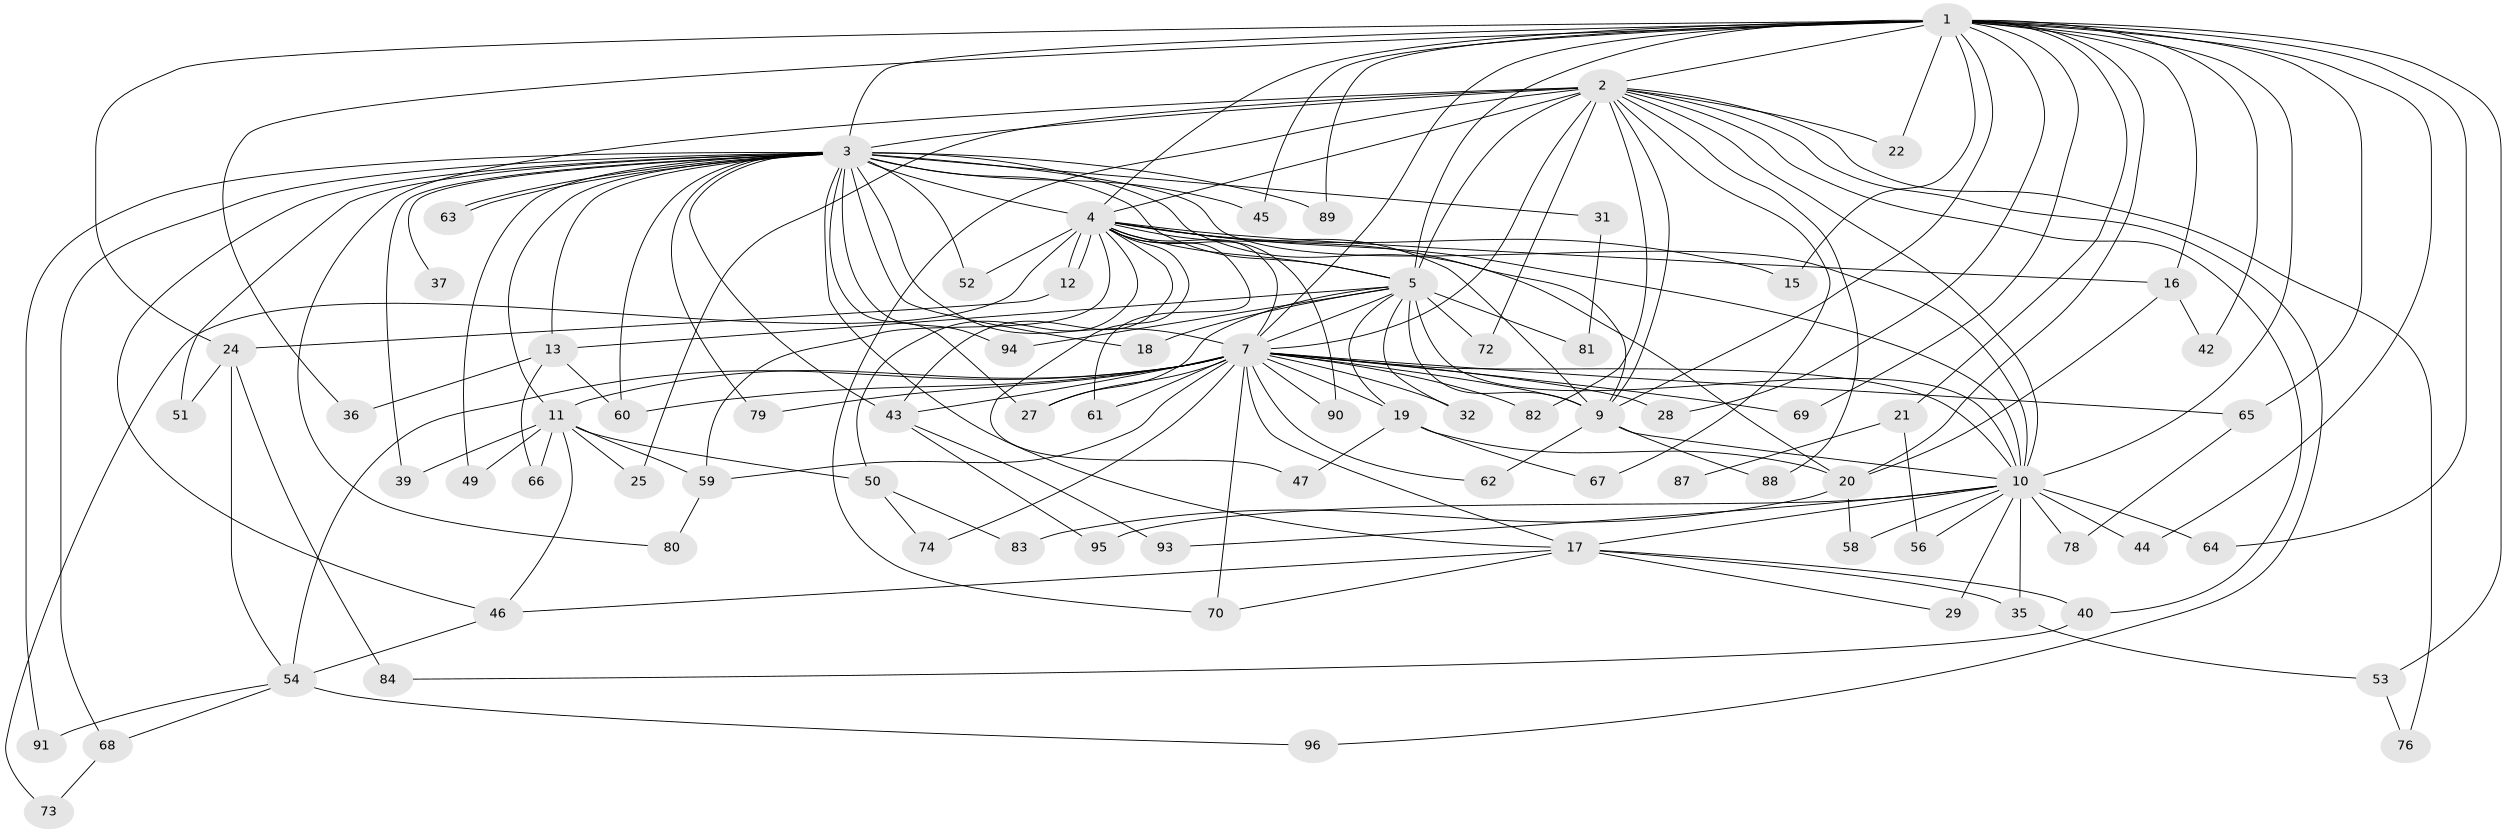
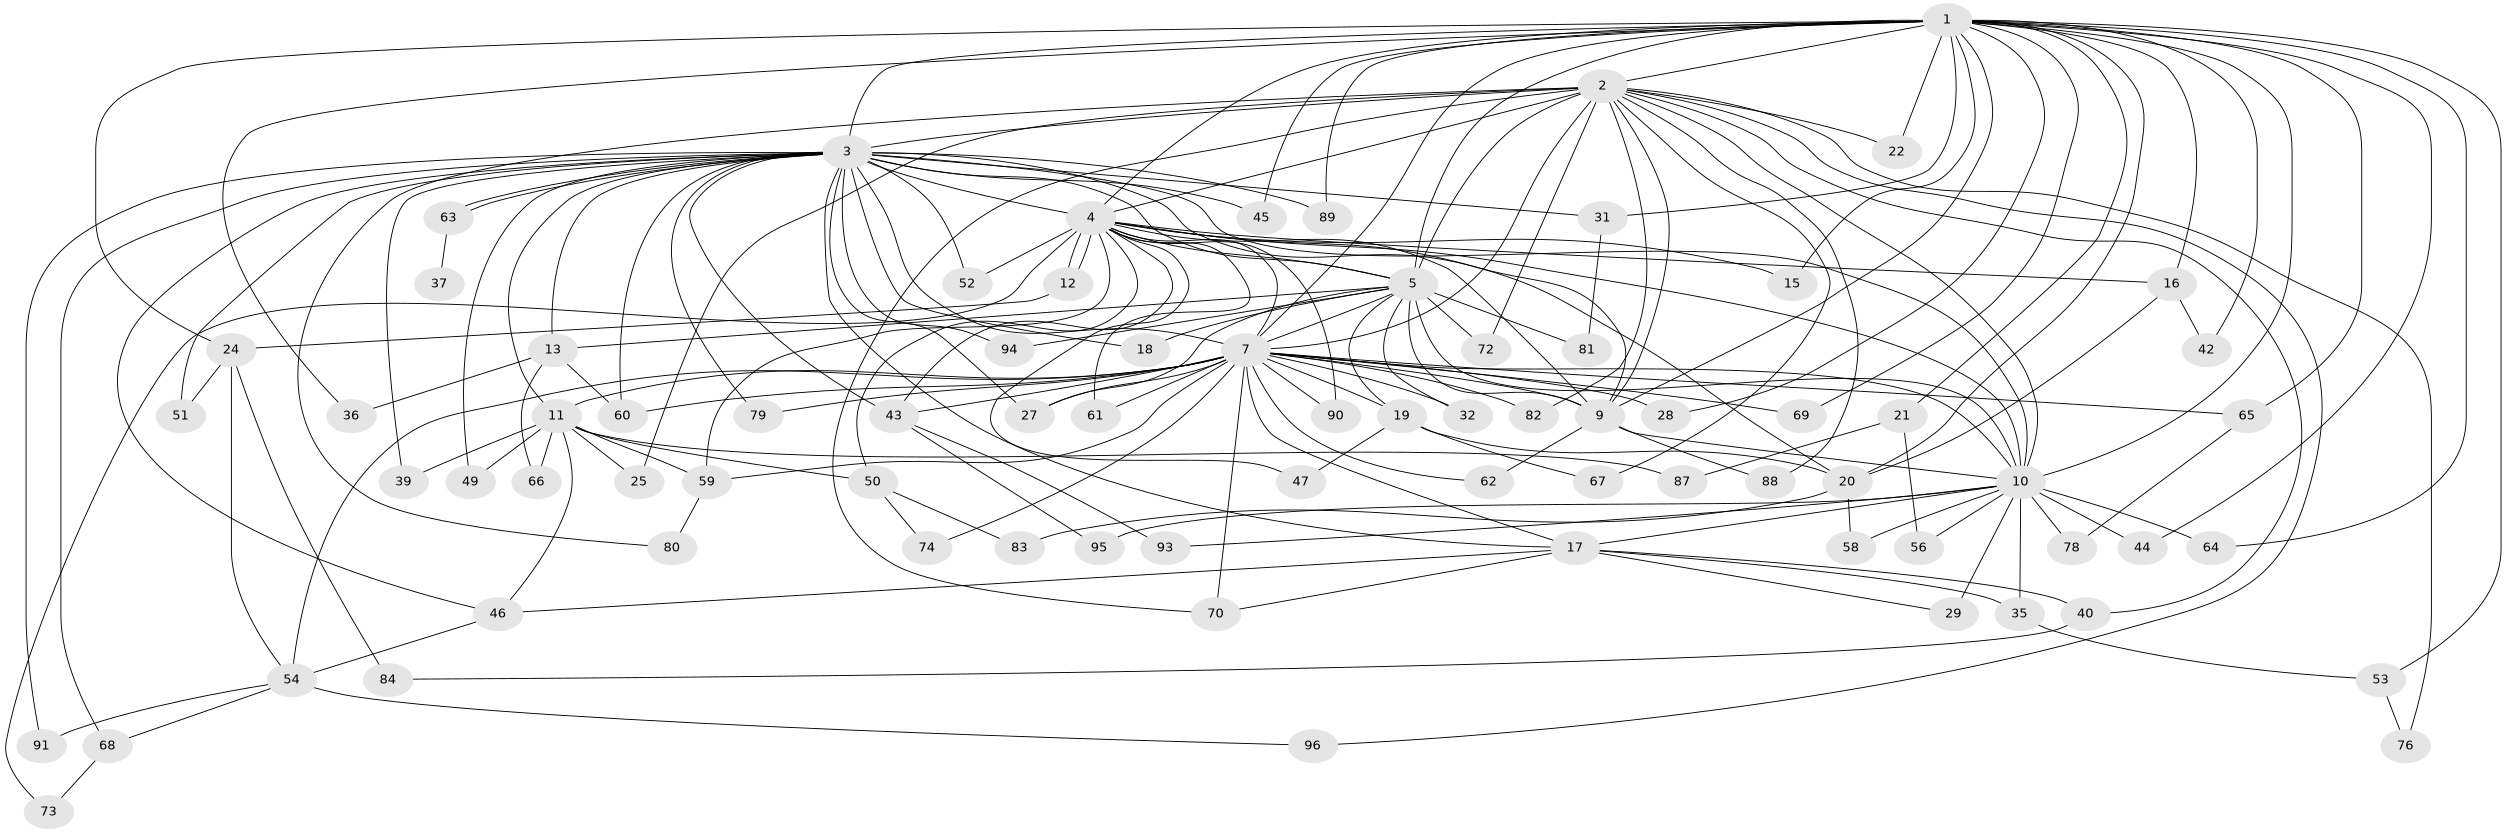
(580, 169) -> (444, 251)
none -> (1860, 189)
none -> (1172, 454)
